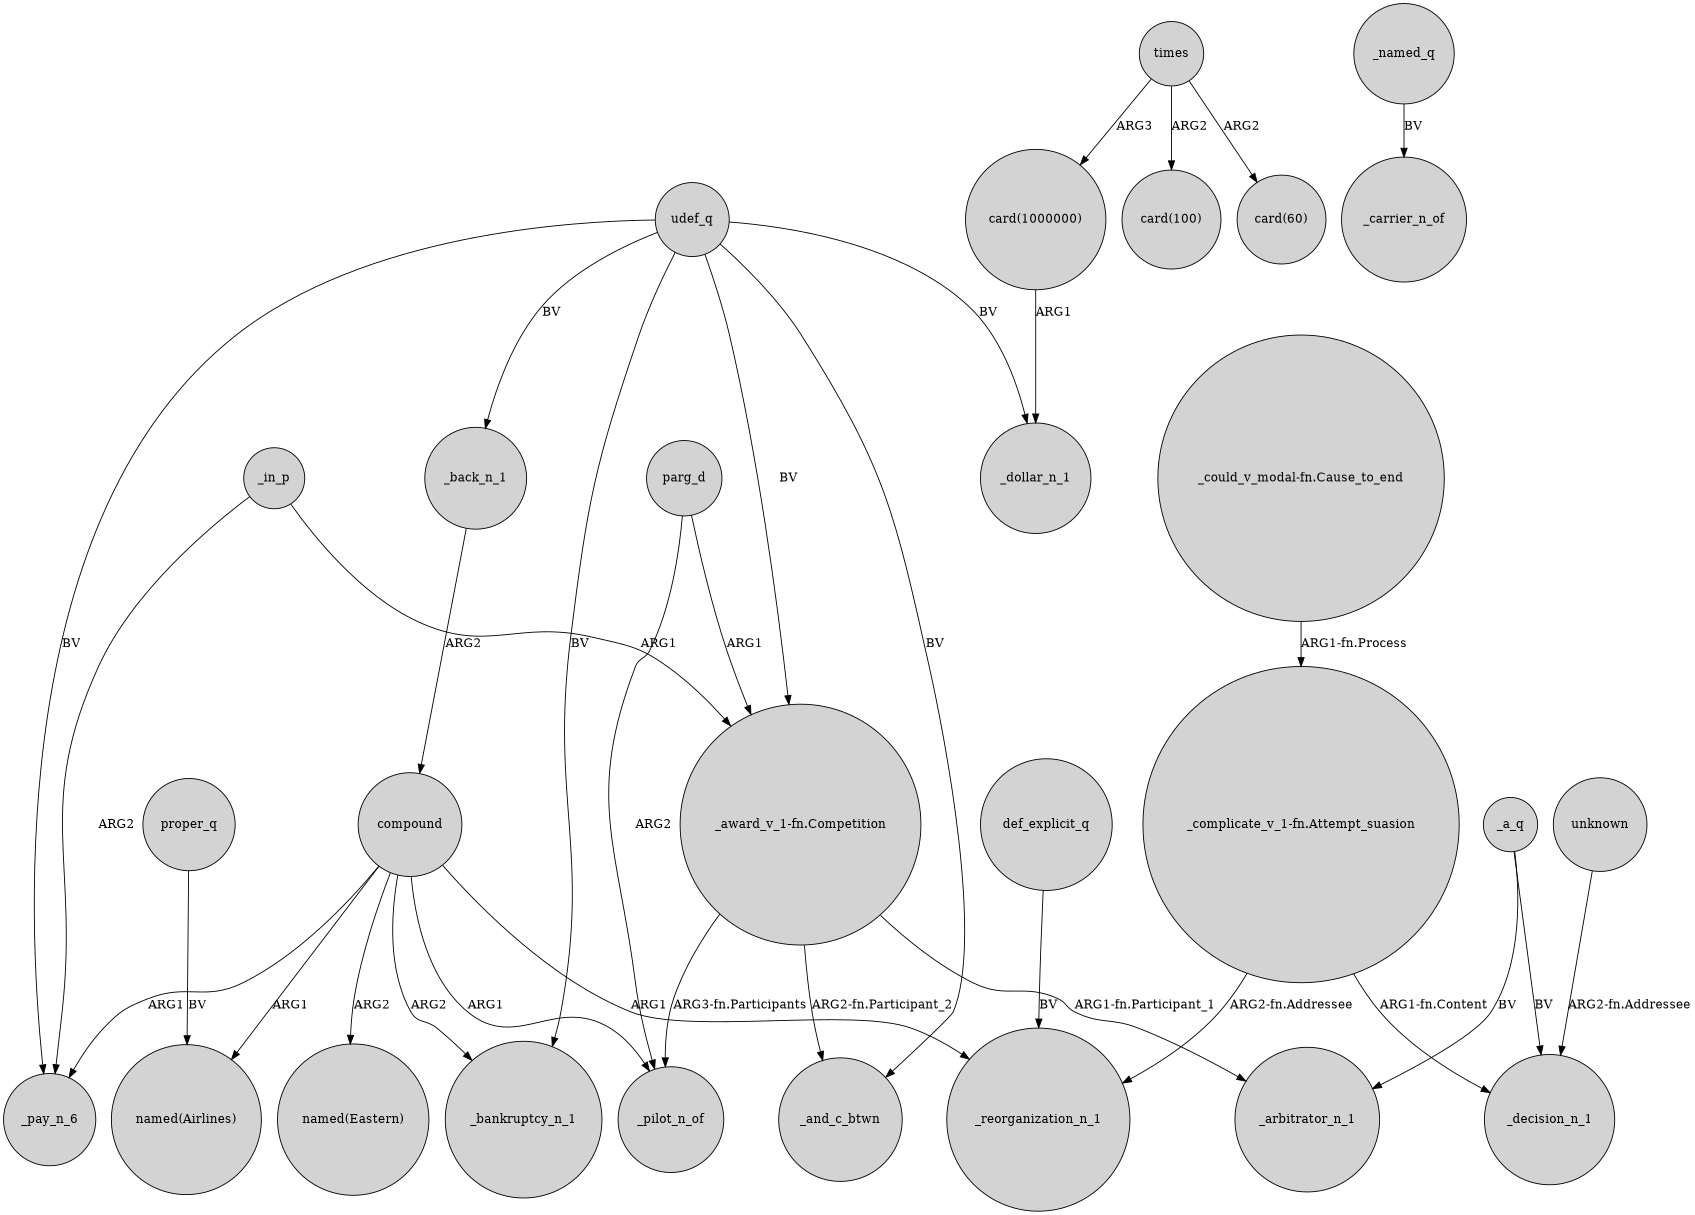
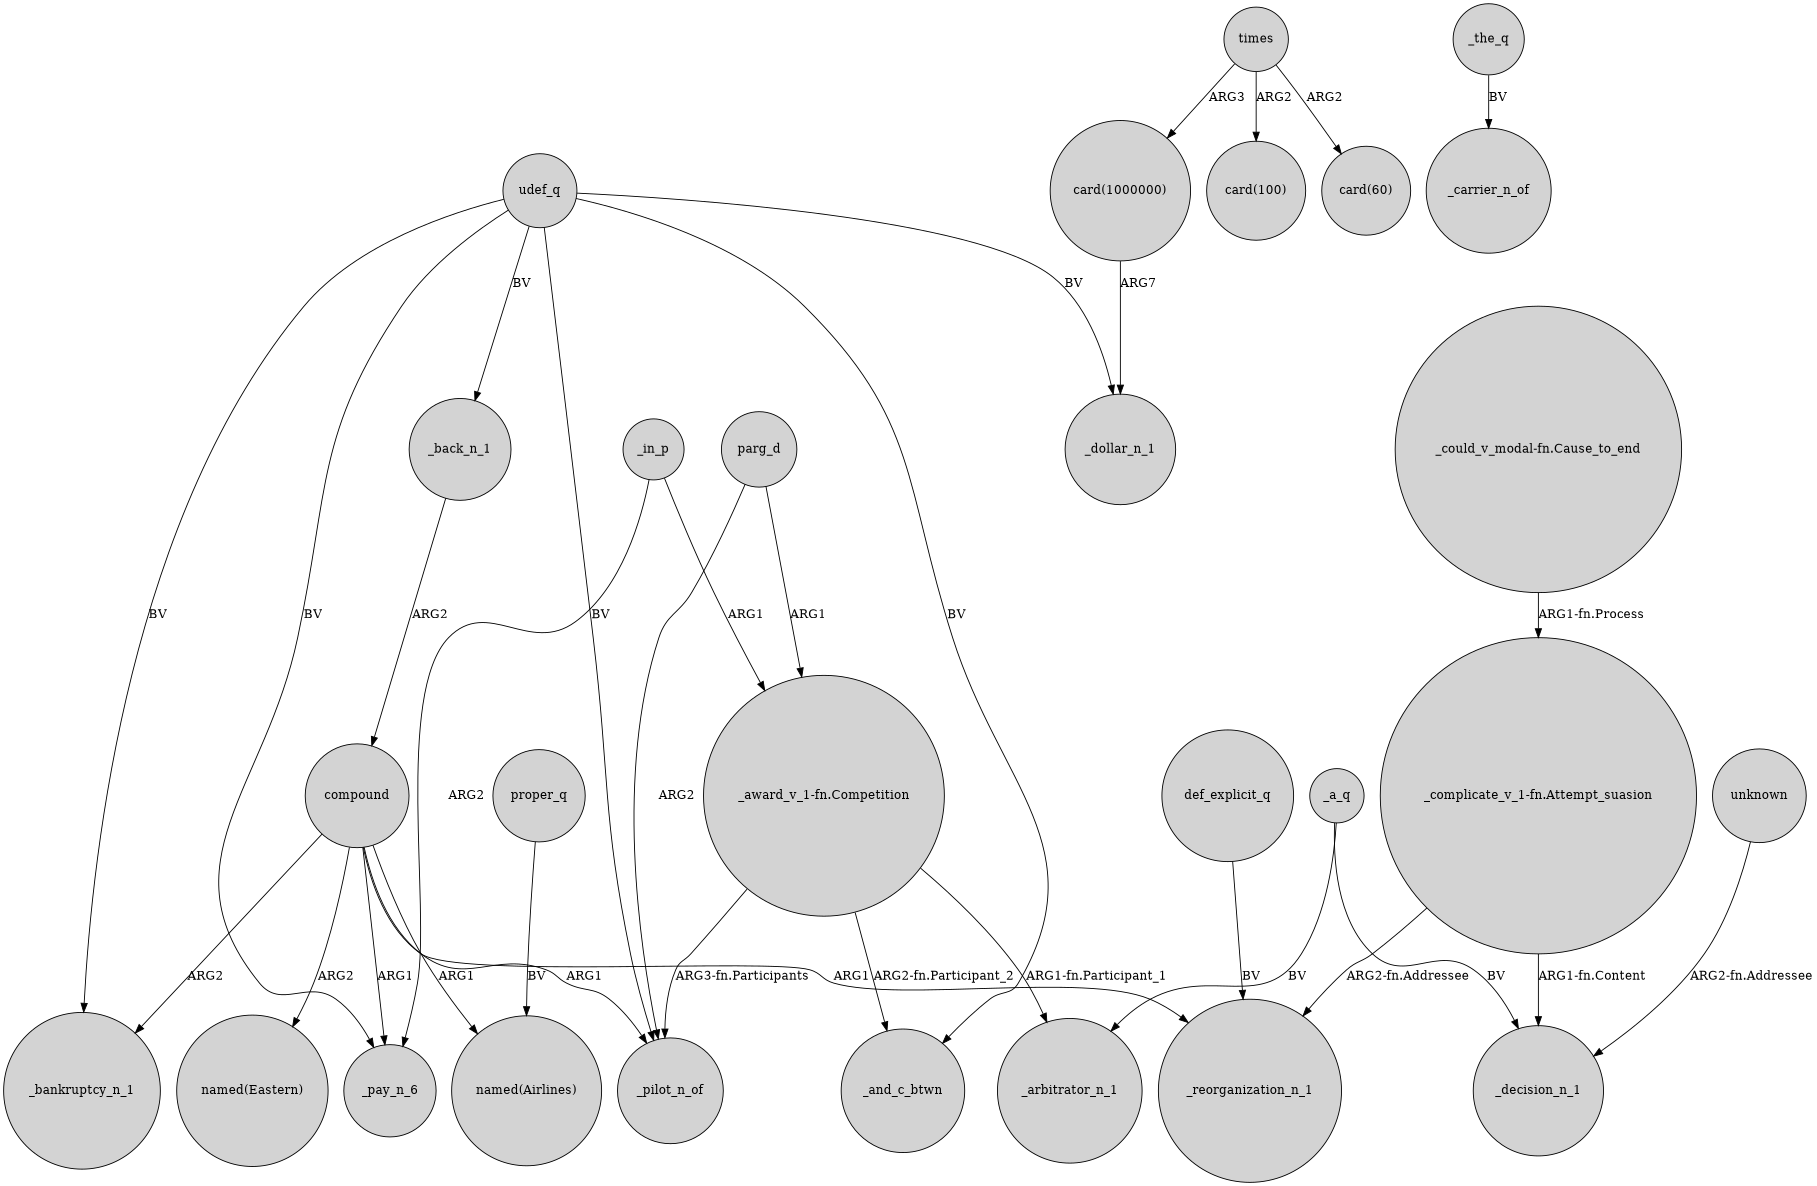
(1404, 54) -> (1489, 39)
(1054, 313) -> (1139, 284)
(757, 473) -> (592, 631)
